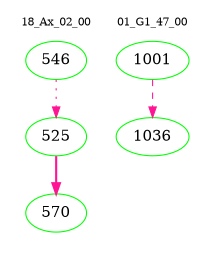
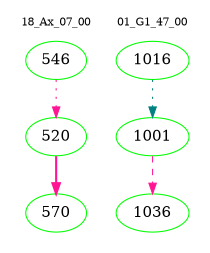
(56, 23) -> (56, 23)
none -> (153, 60)
(56, 137) -> (56, 137)
